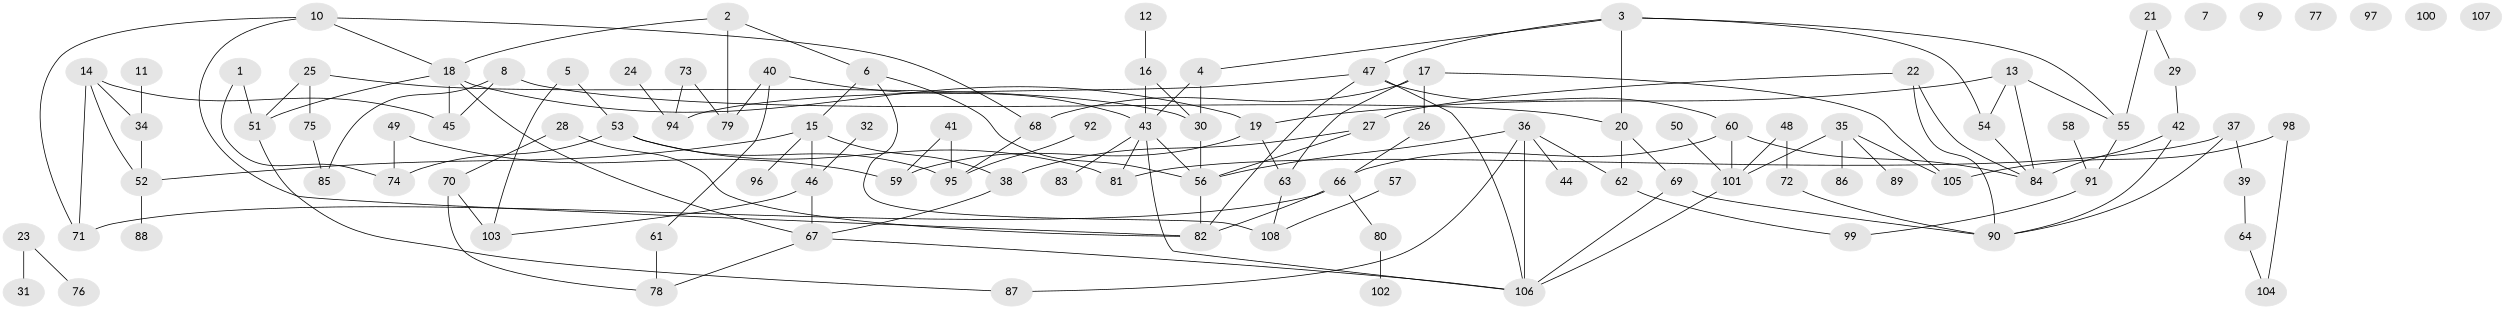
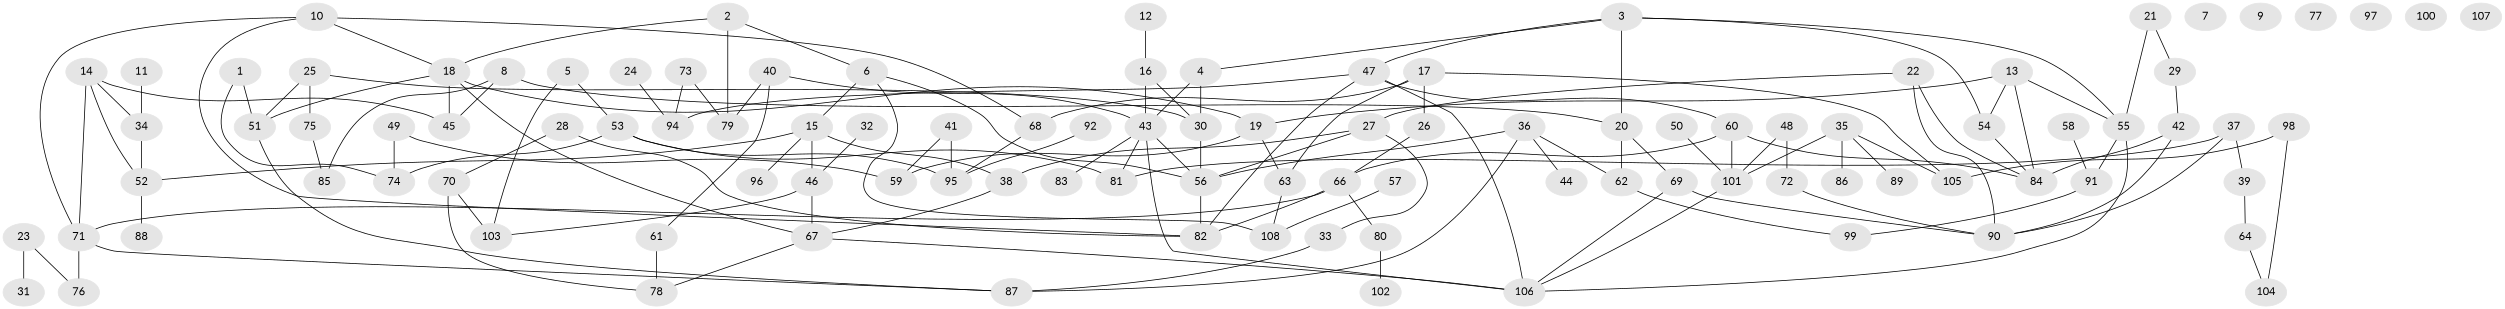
(1524, 210) -> (1870, 274)
none -> (1325, 237)
none -> (79, 265)
none -> (543, 272)
